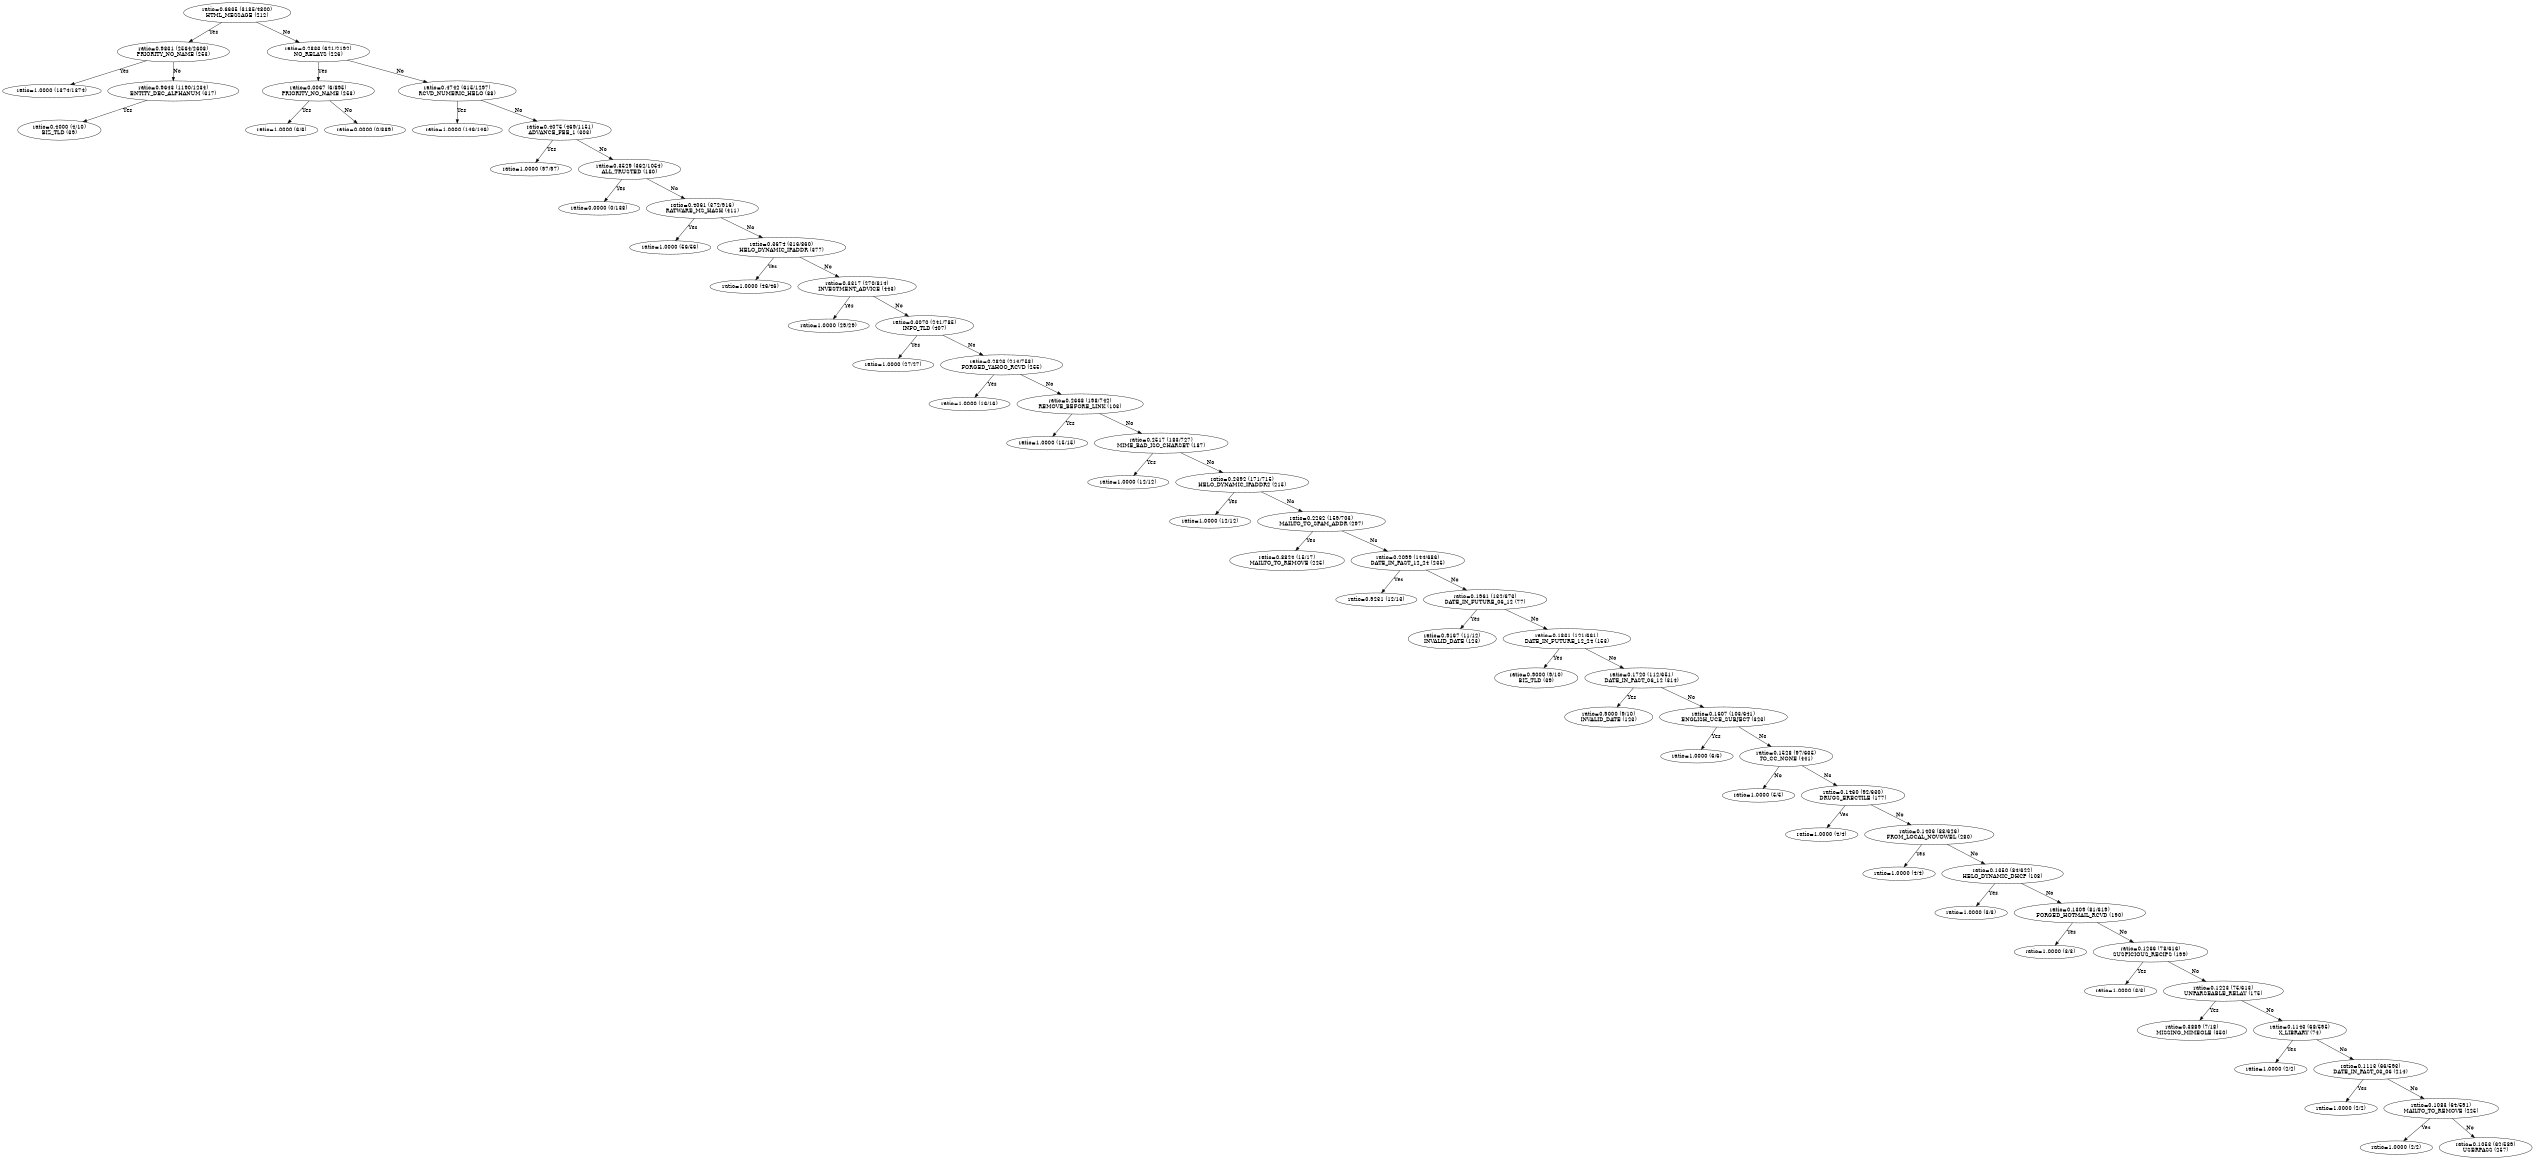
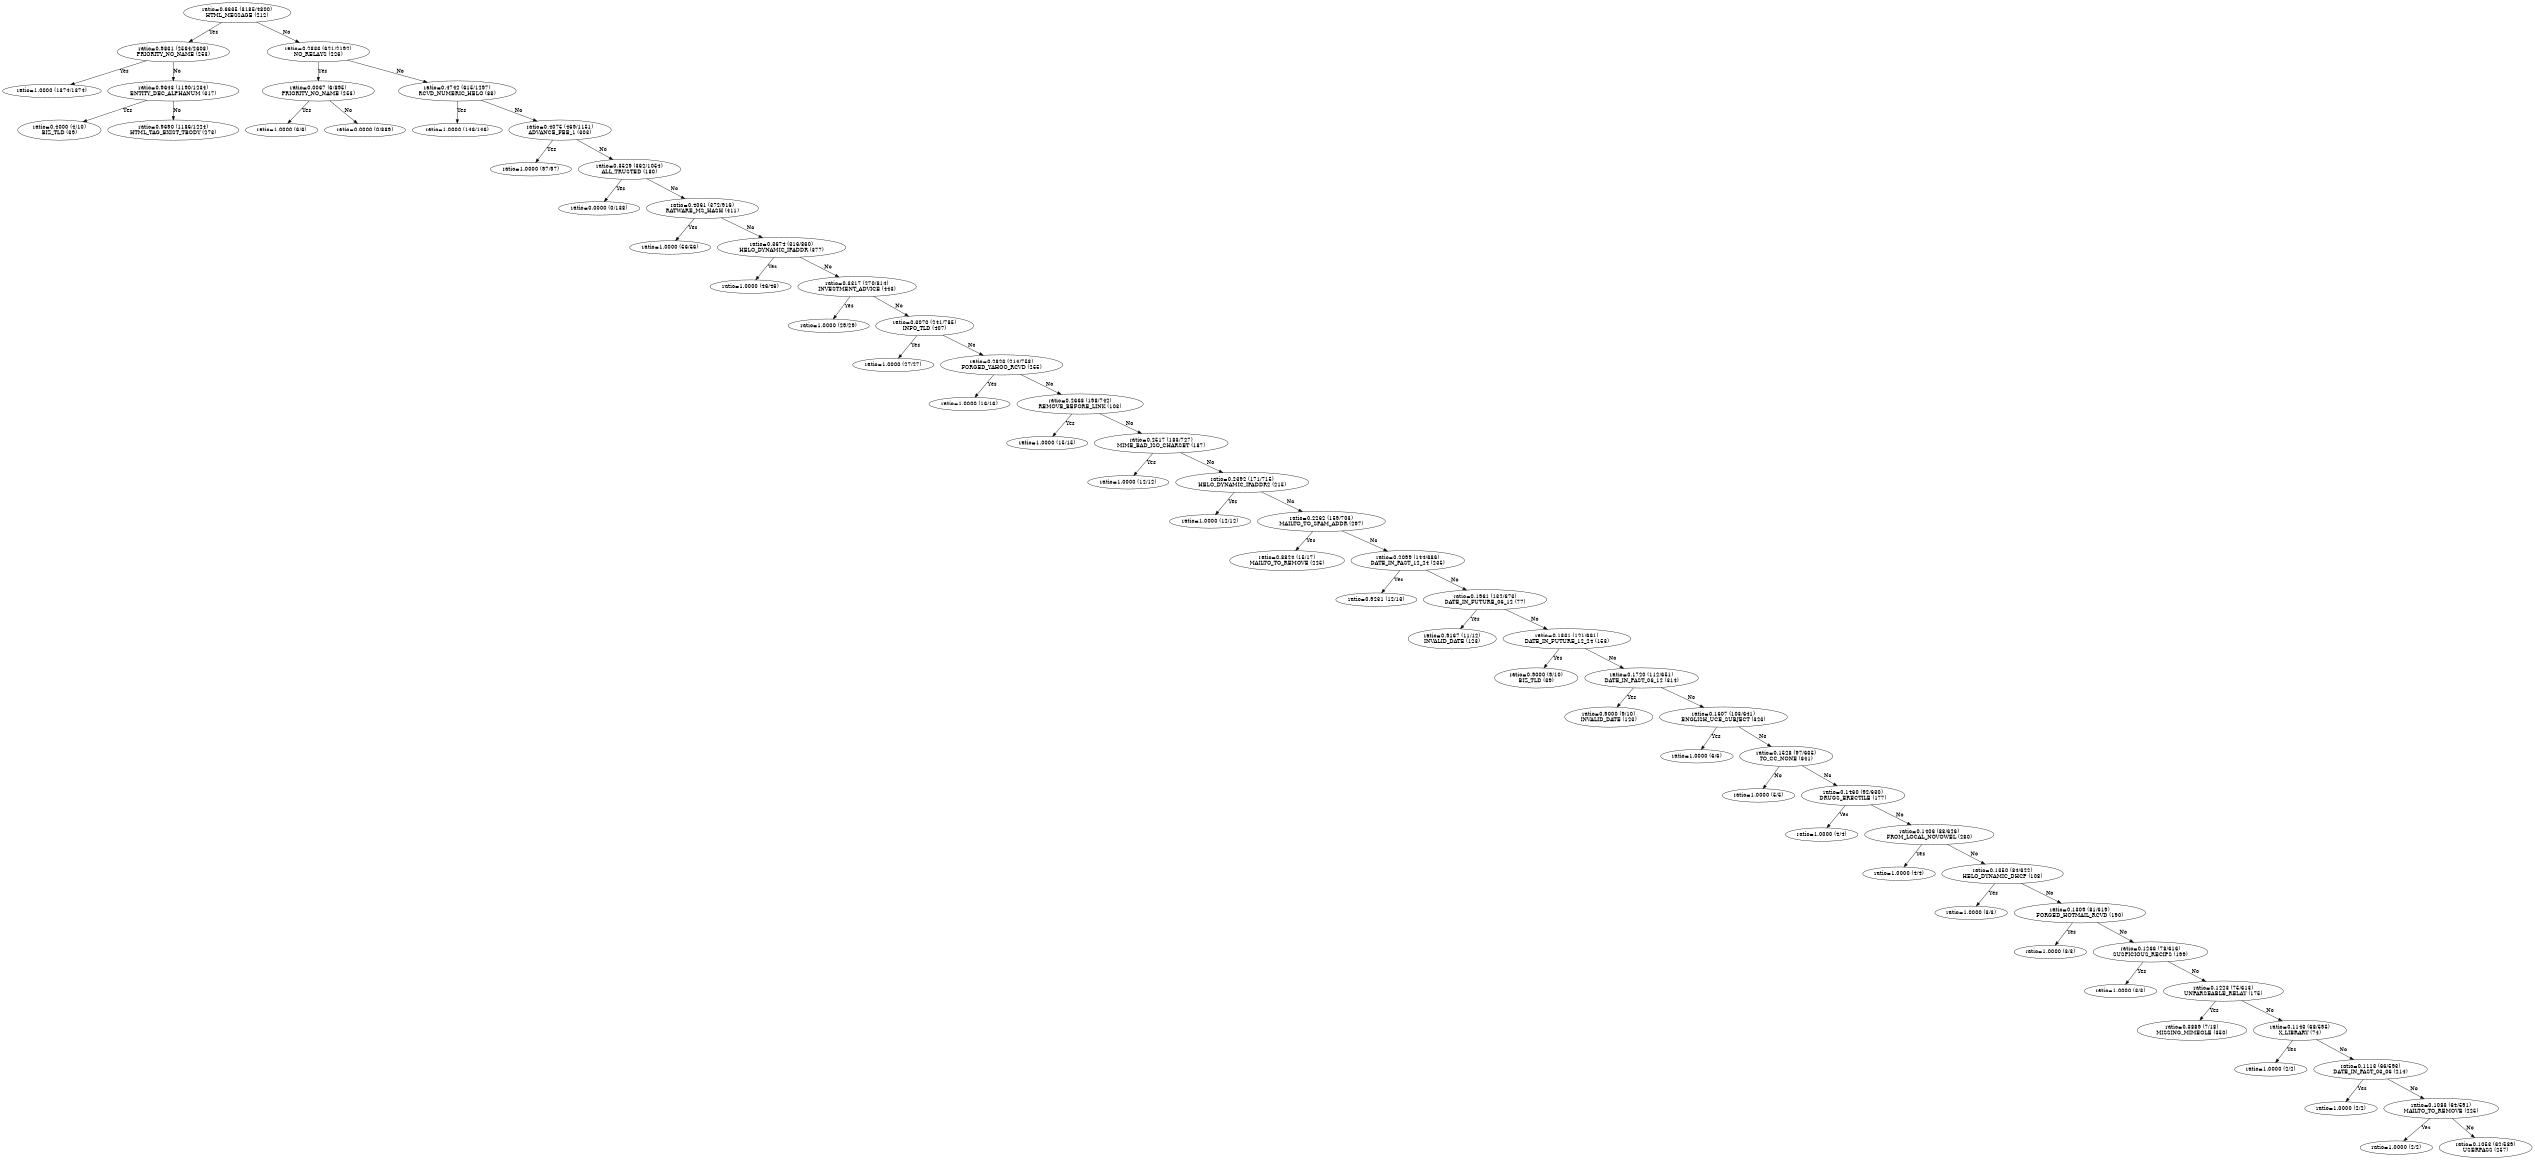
none -> (173, 130)
(1786, 756) -> (1786, 756)
